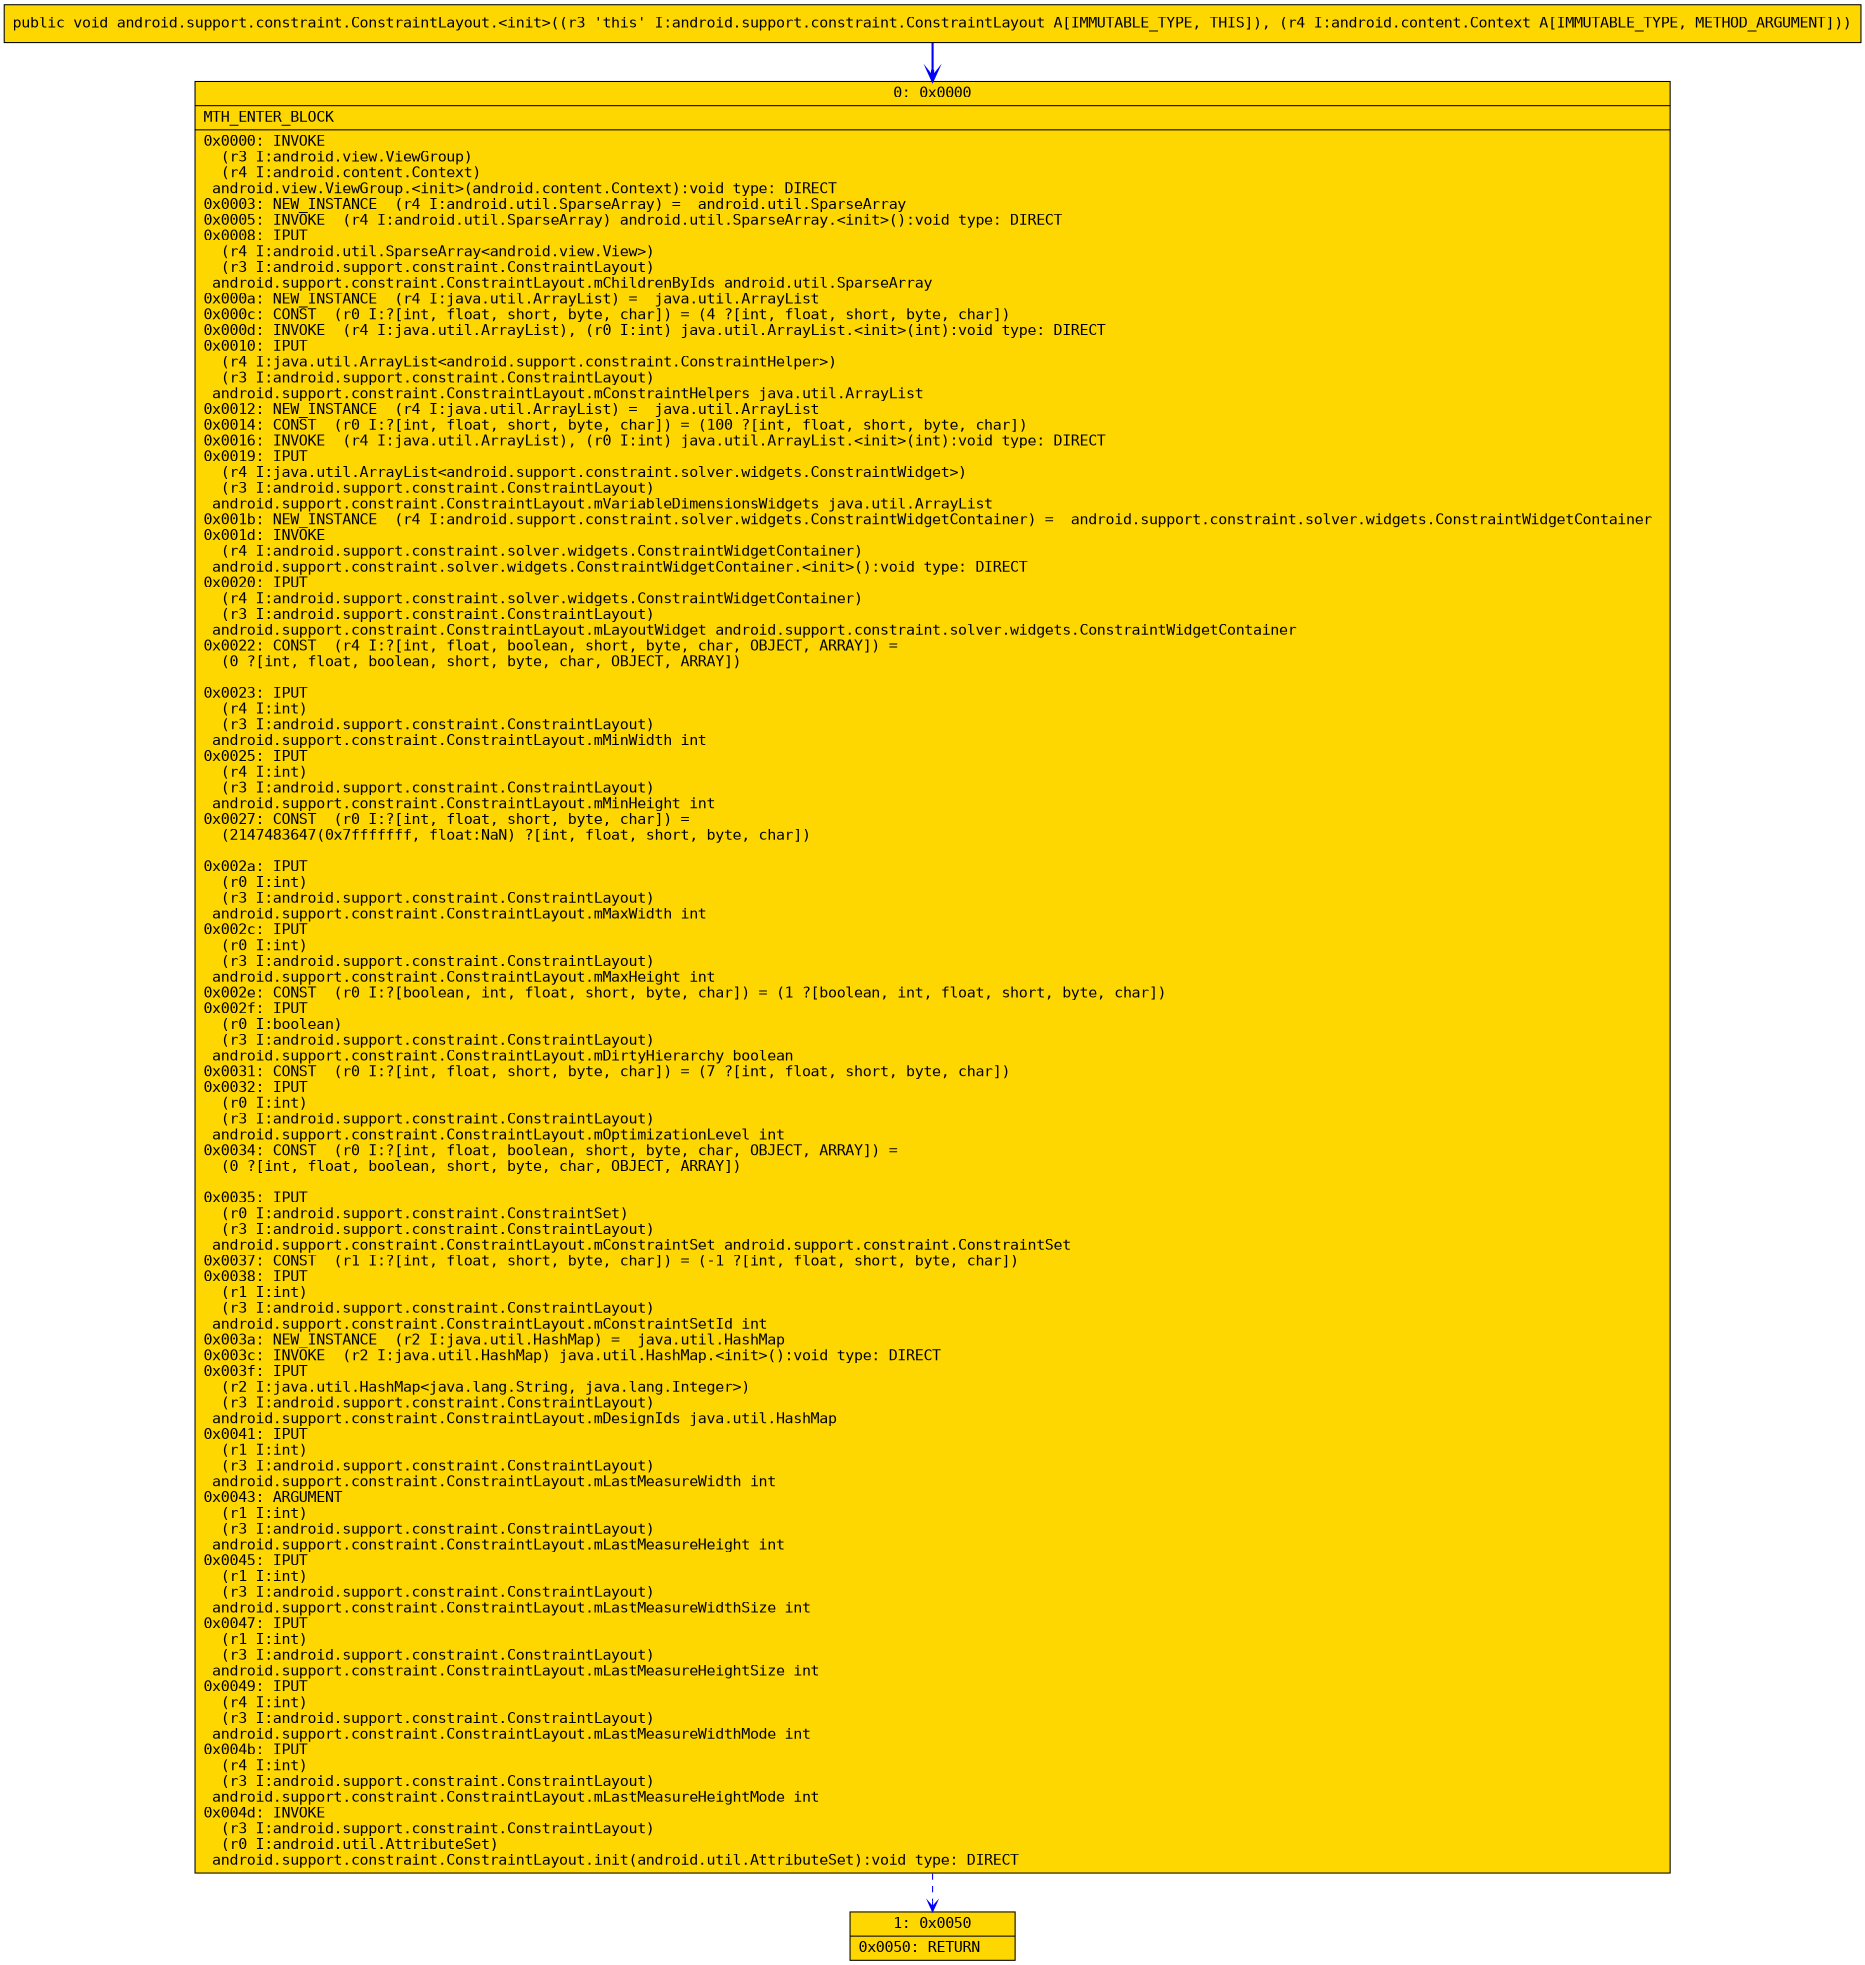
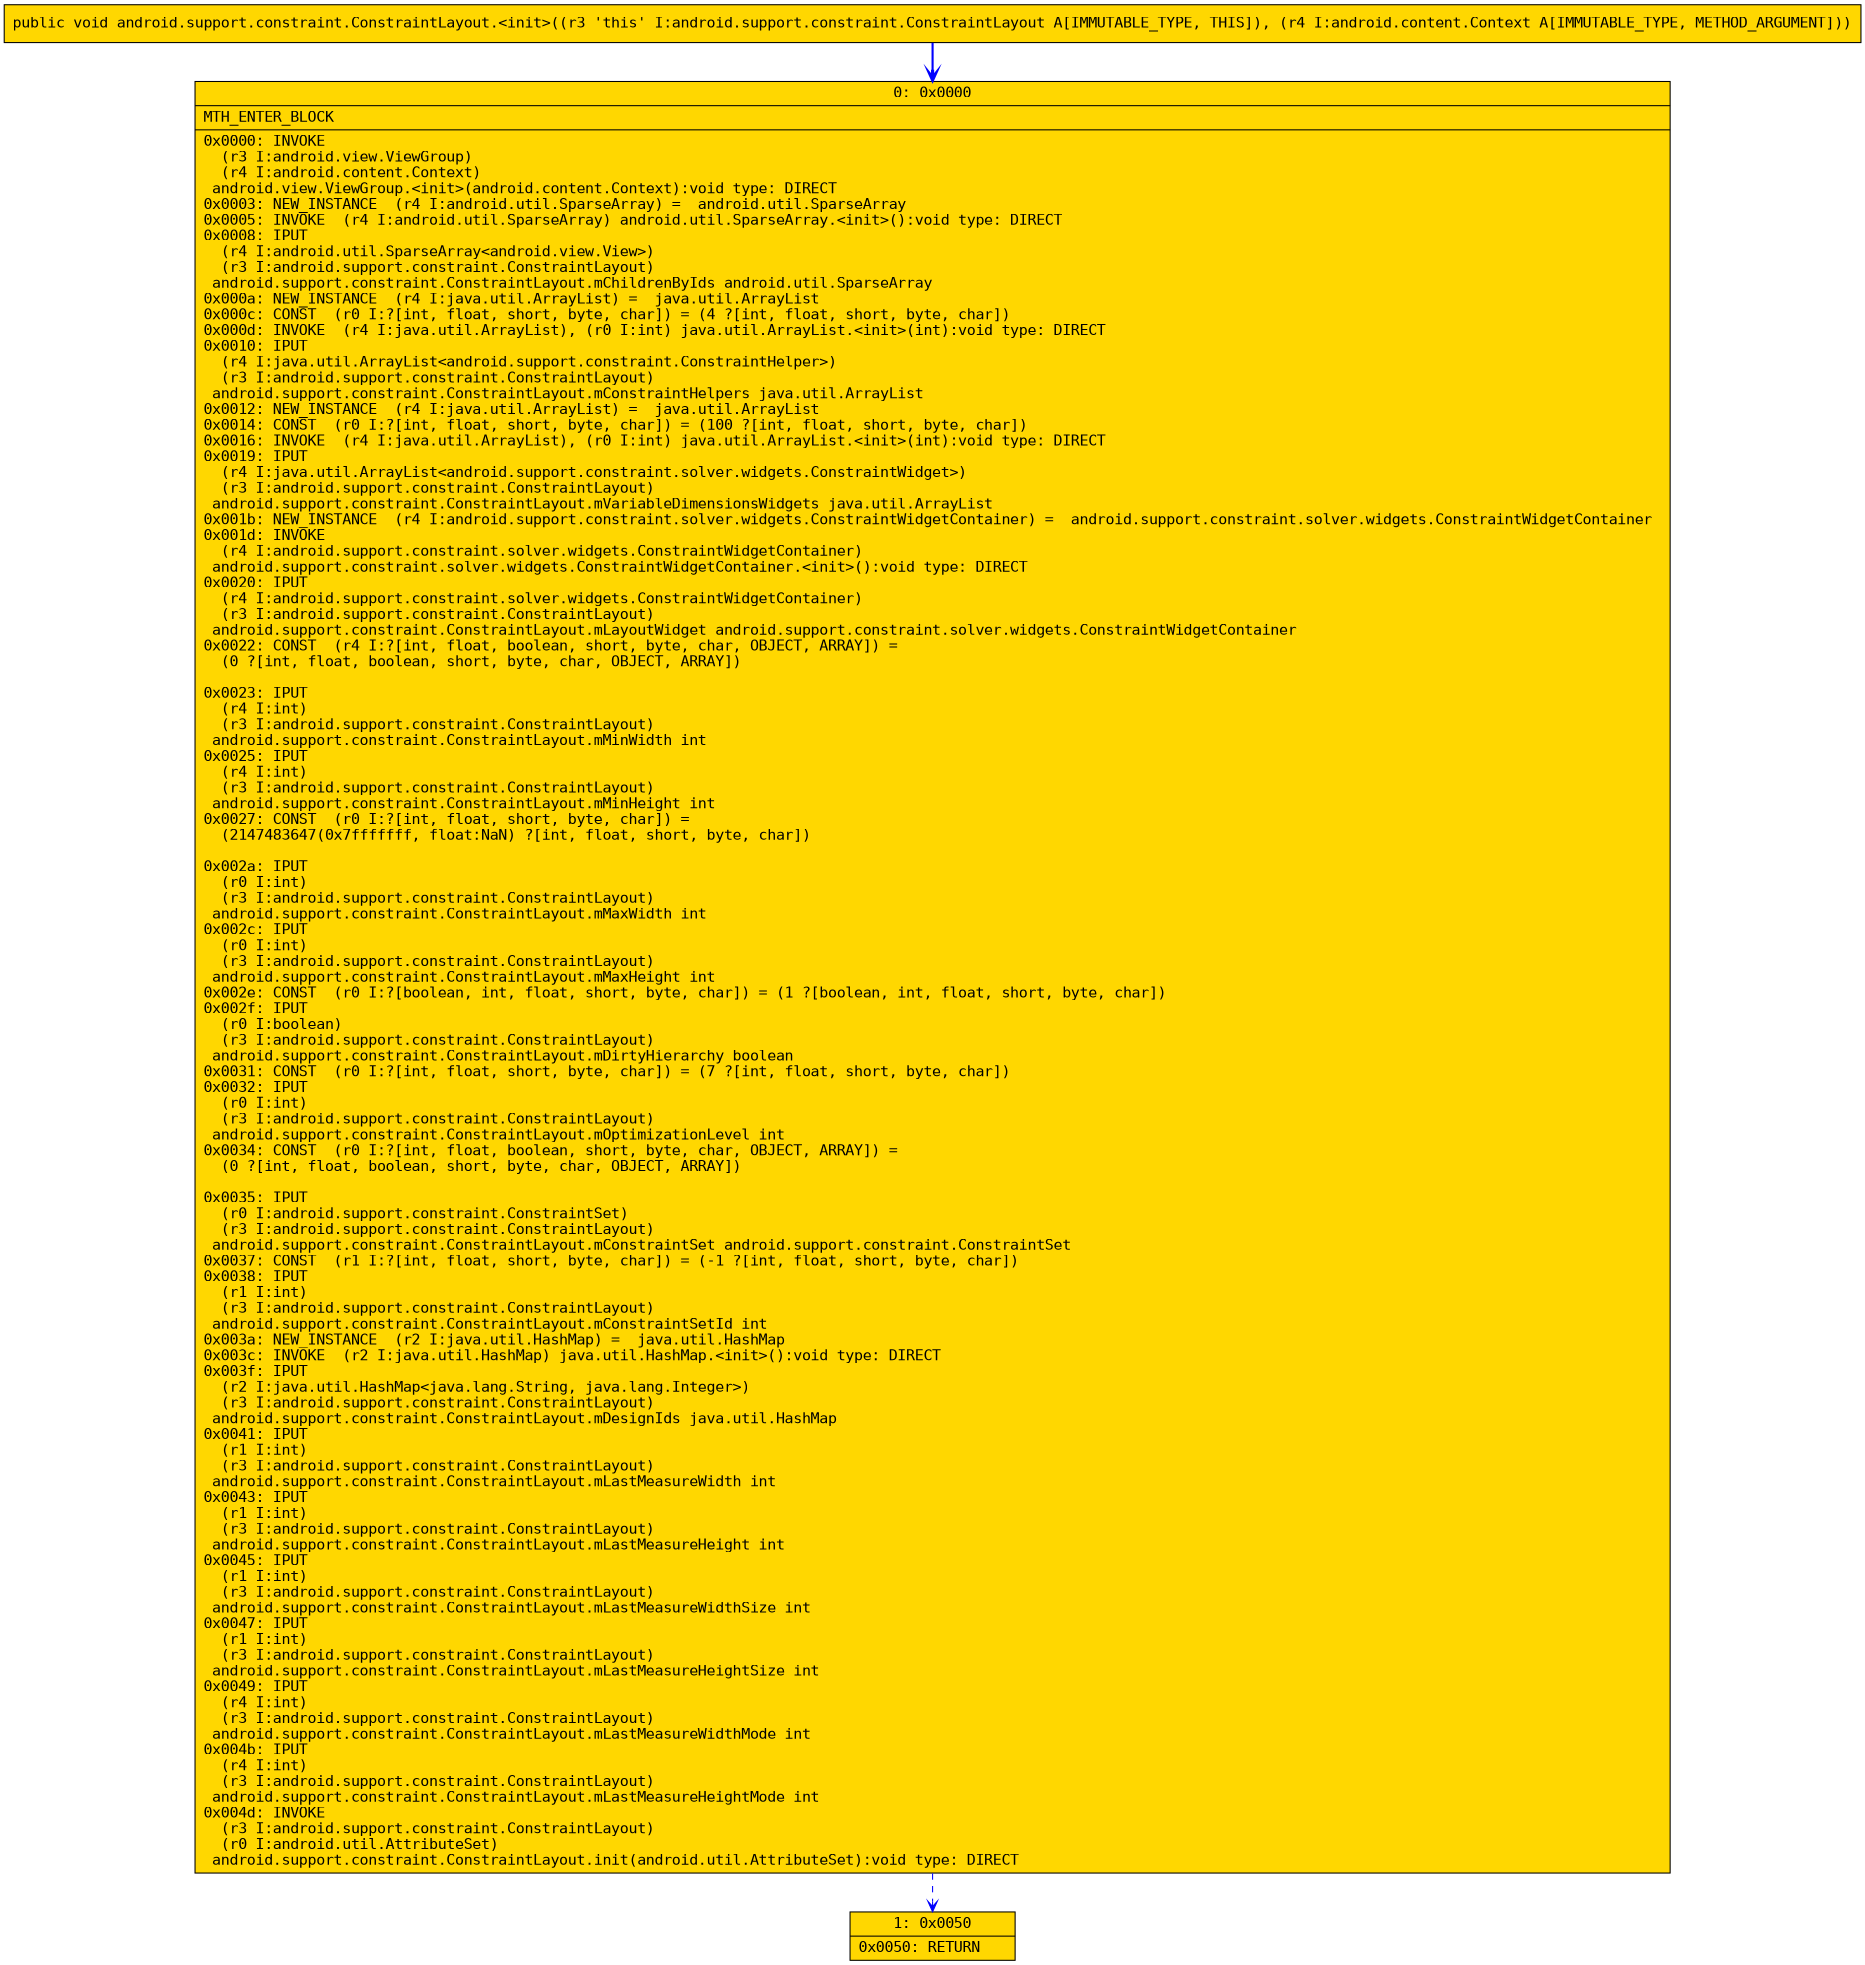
(282, 1498) -> (264, 1498)
